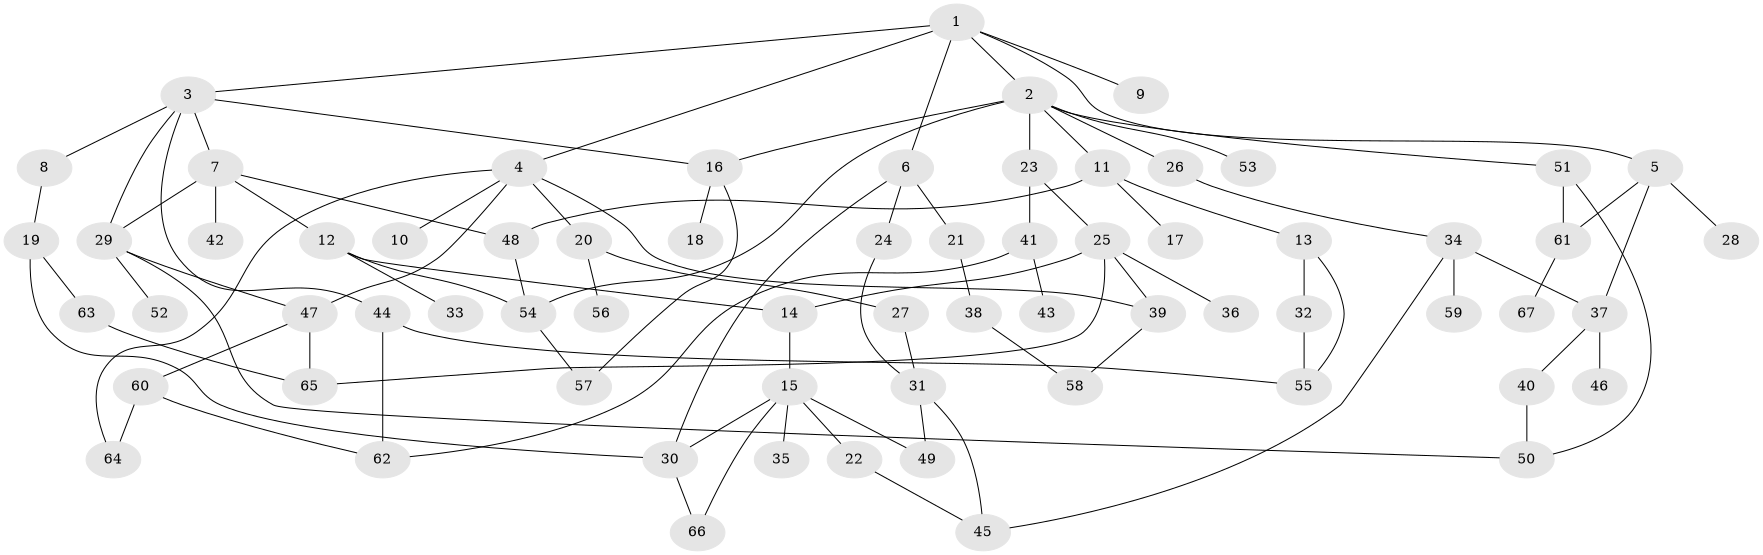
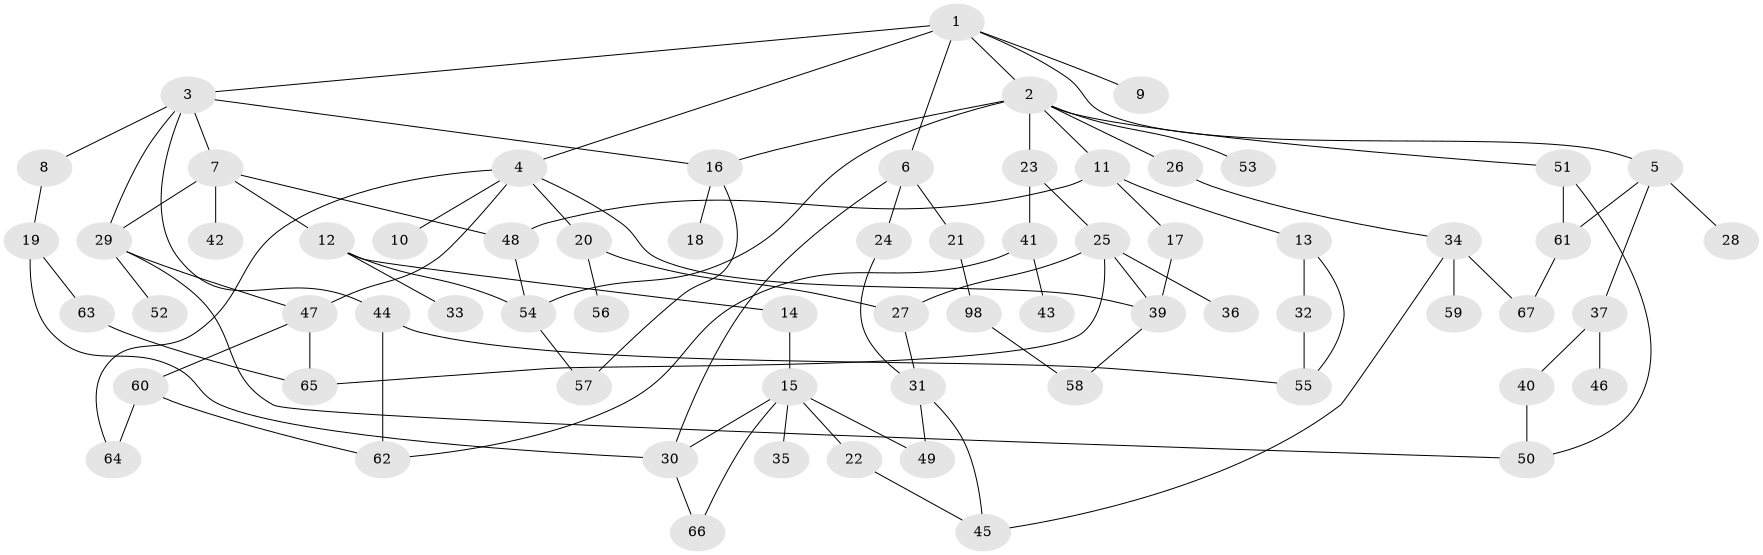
none -> (1169, 271)
(1527, 277) -> (1490, 277)
(956, 282) -> (1002, 277)
(974, 314) -> (974, 314)
